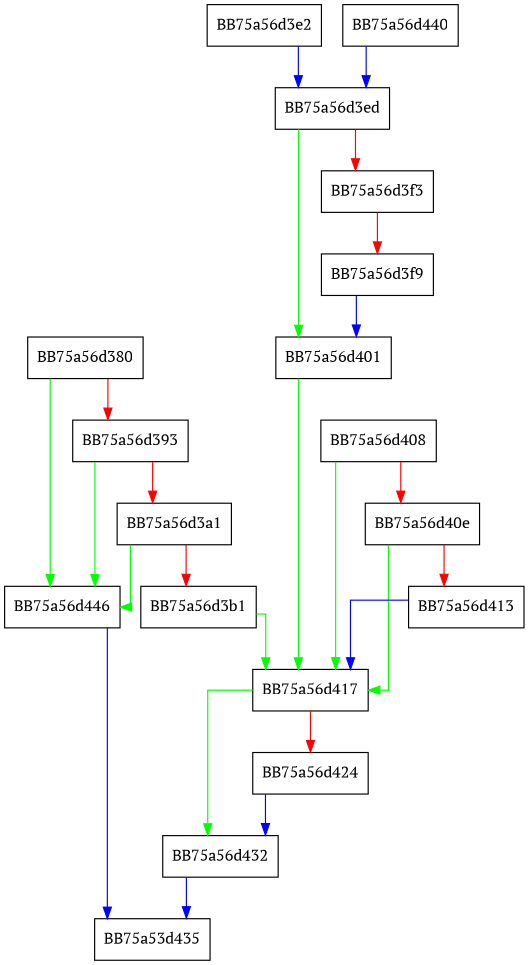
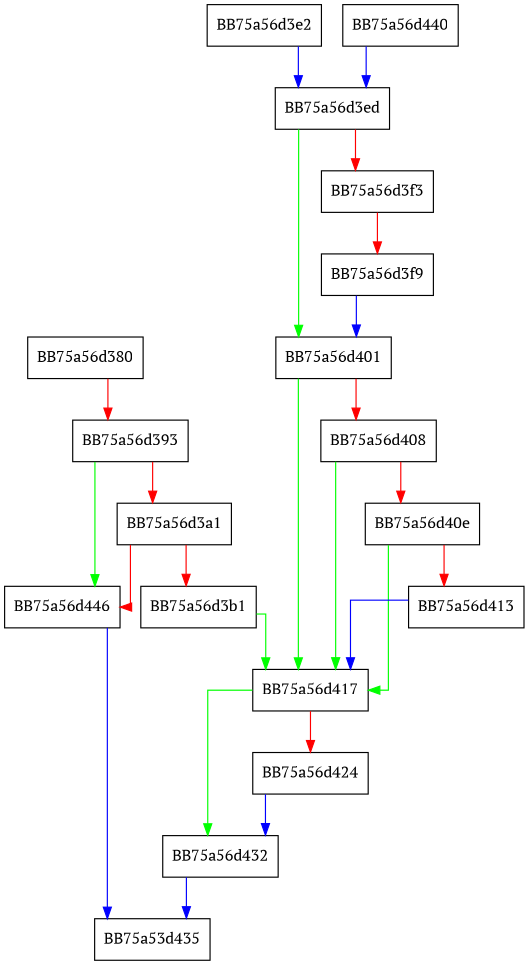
none -> (356, 393)
(50, 477) -> none
(130, 577) -> (130, 577)
